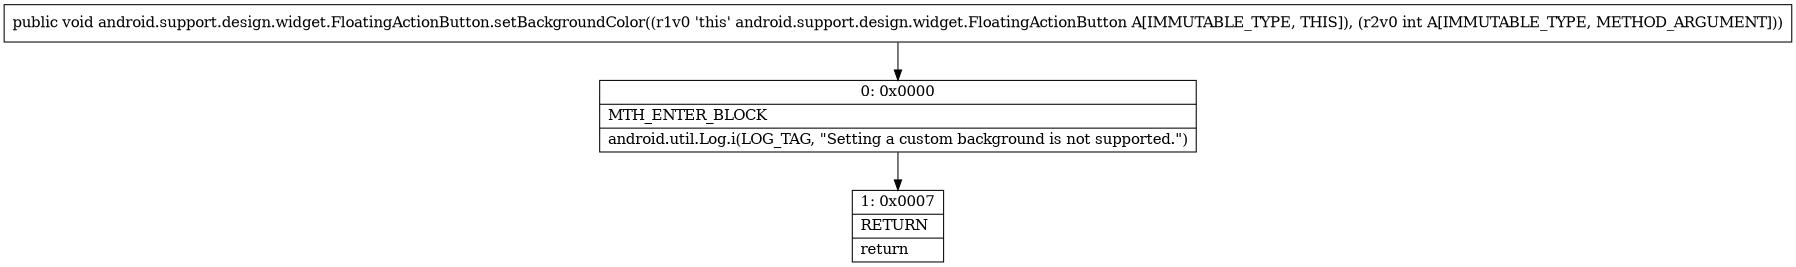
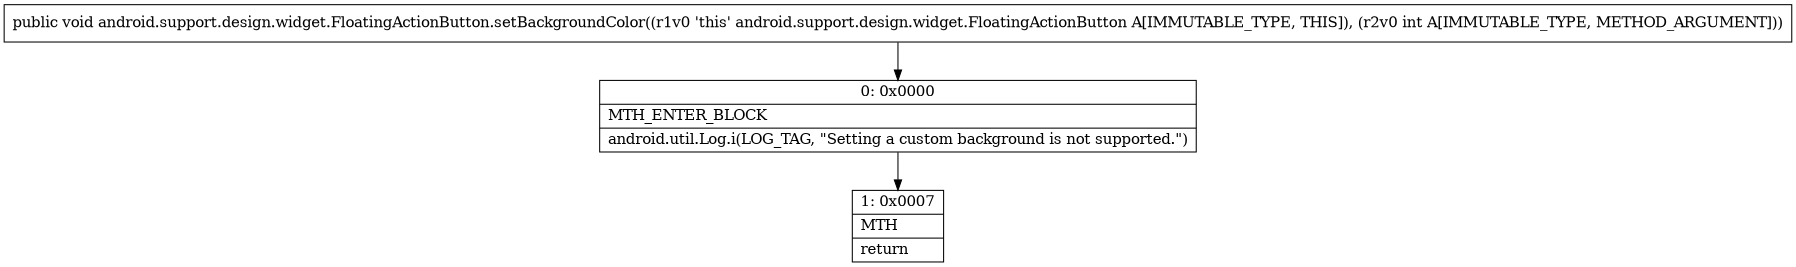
(894, 226) -> (879, 226)
